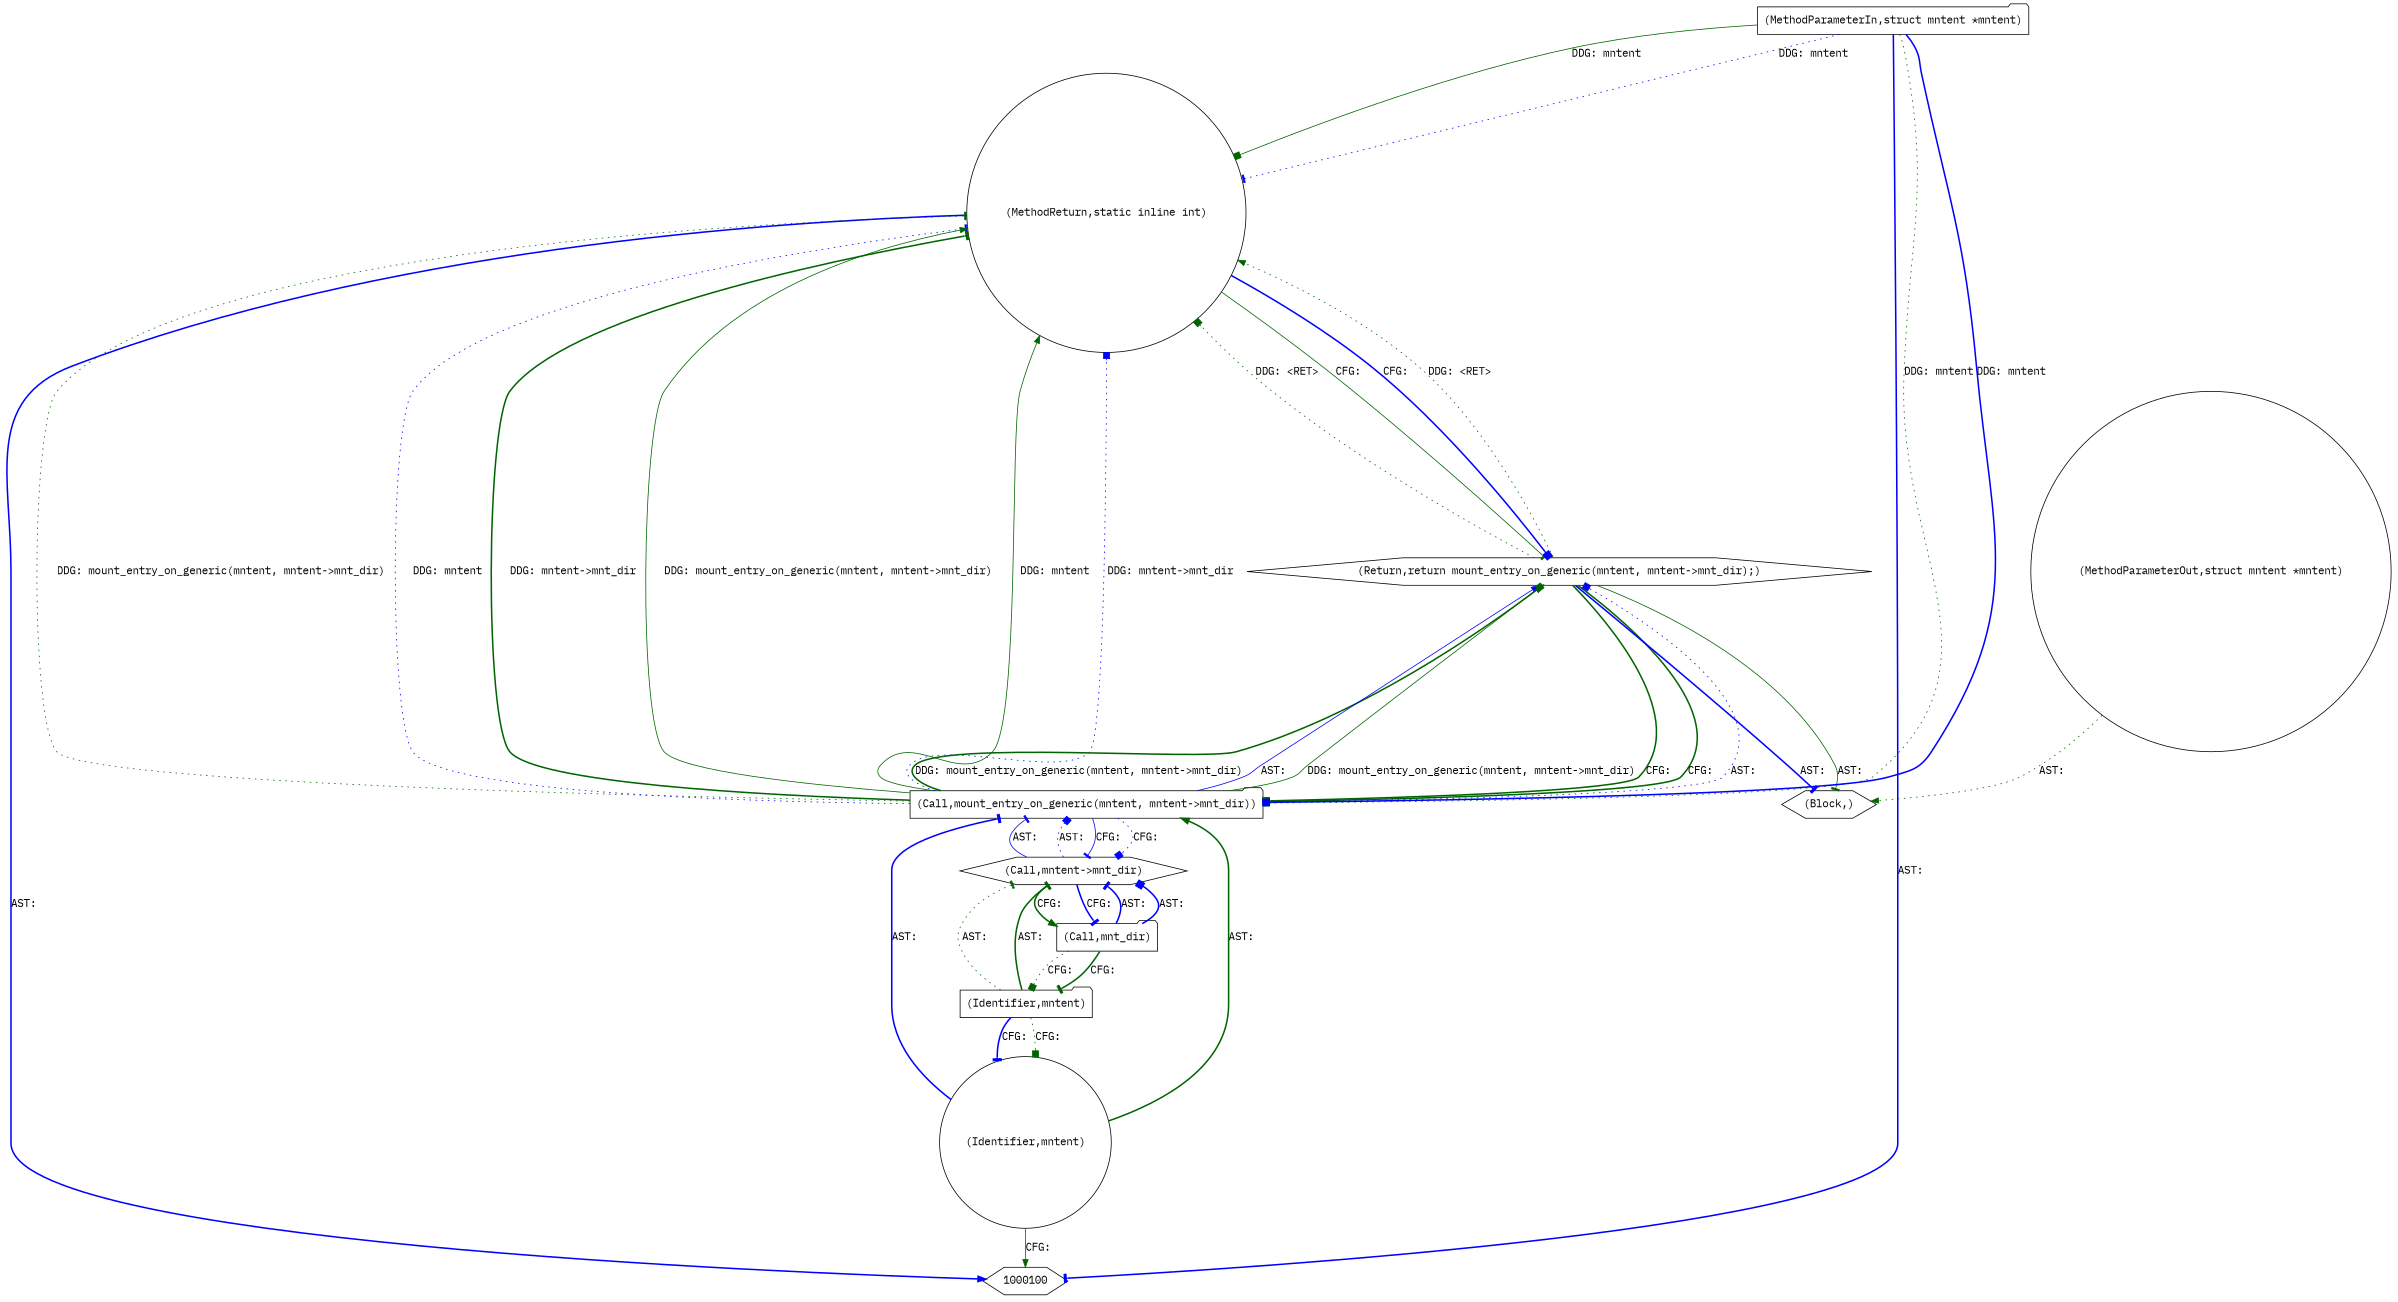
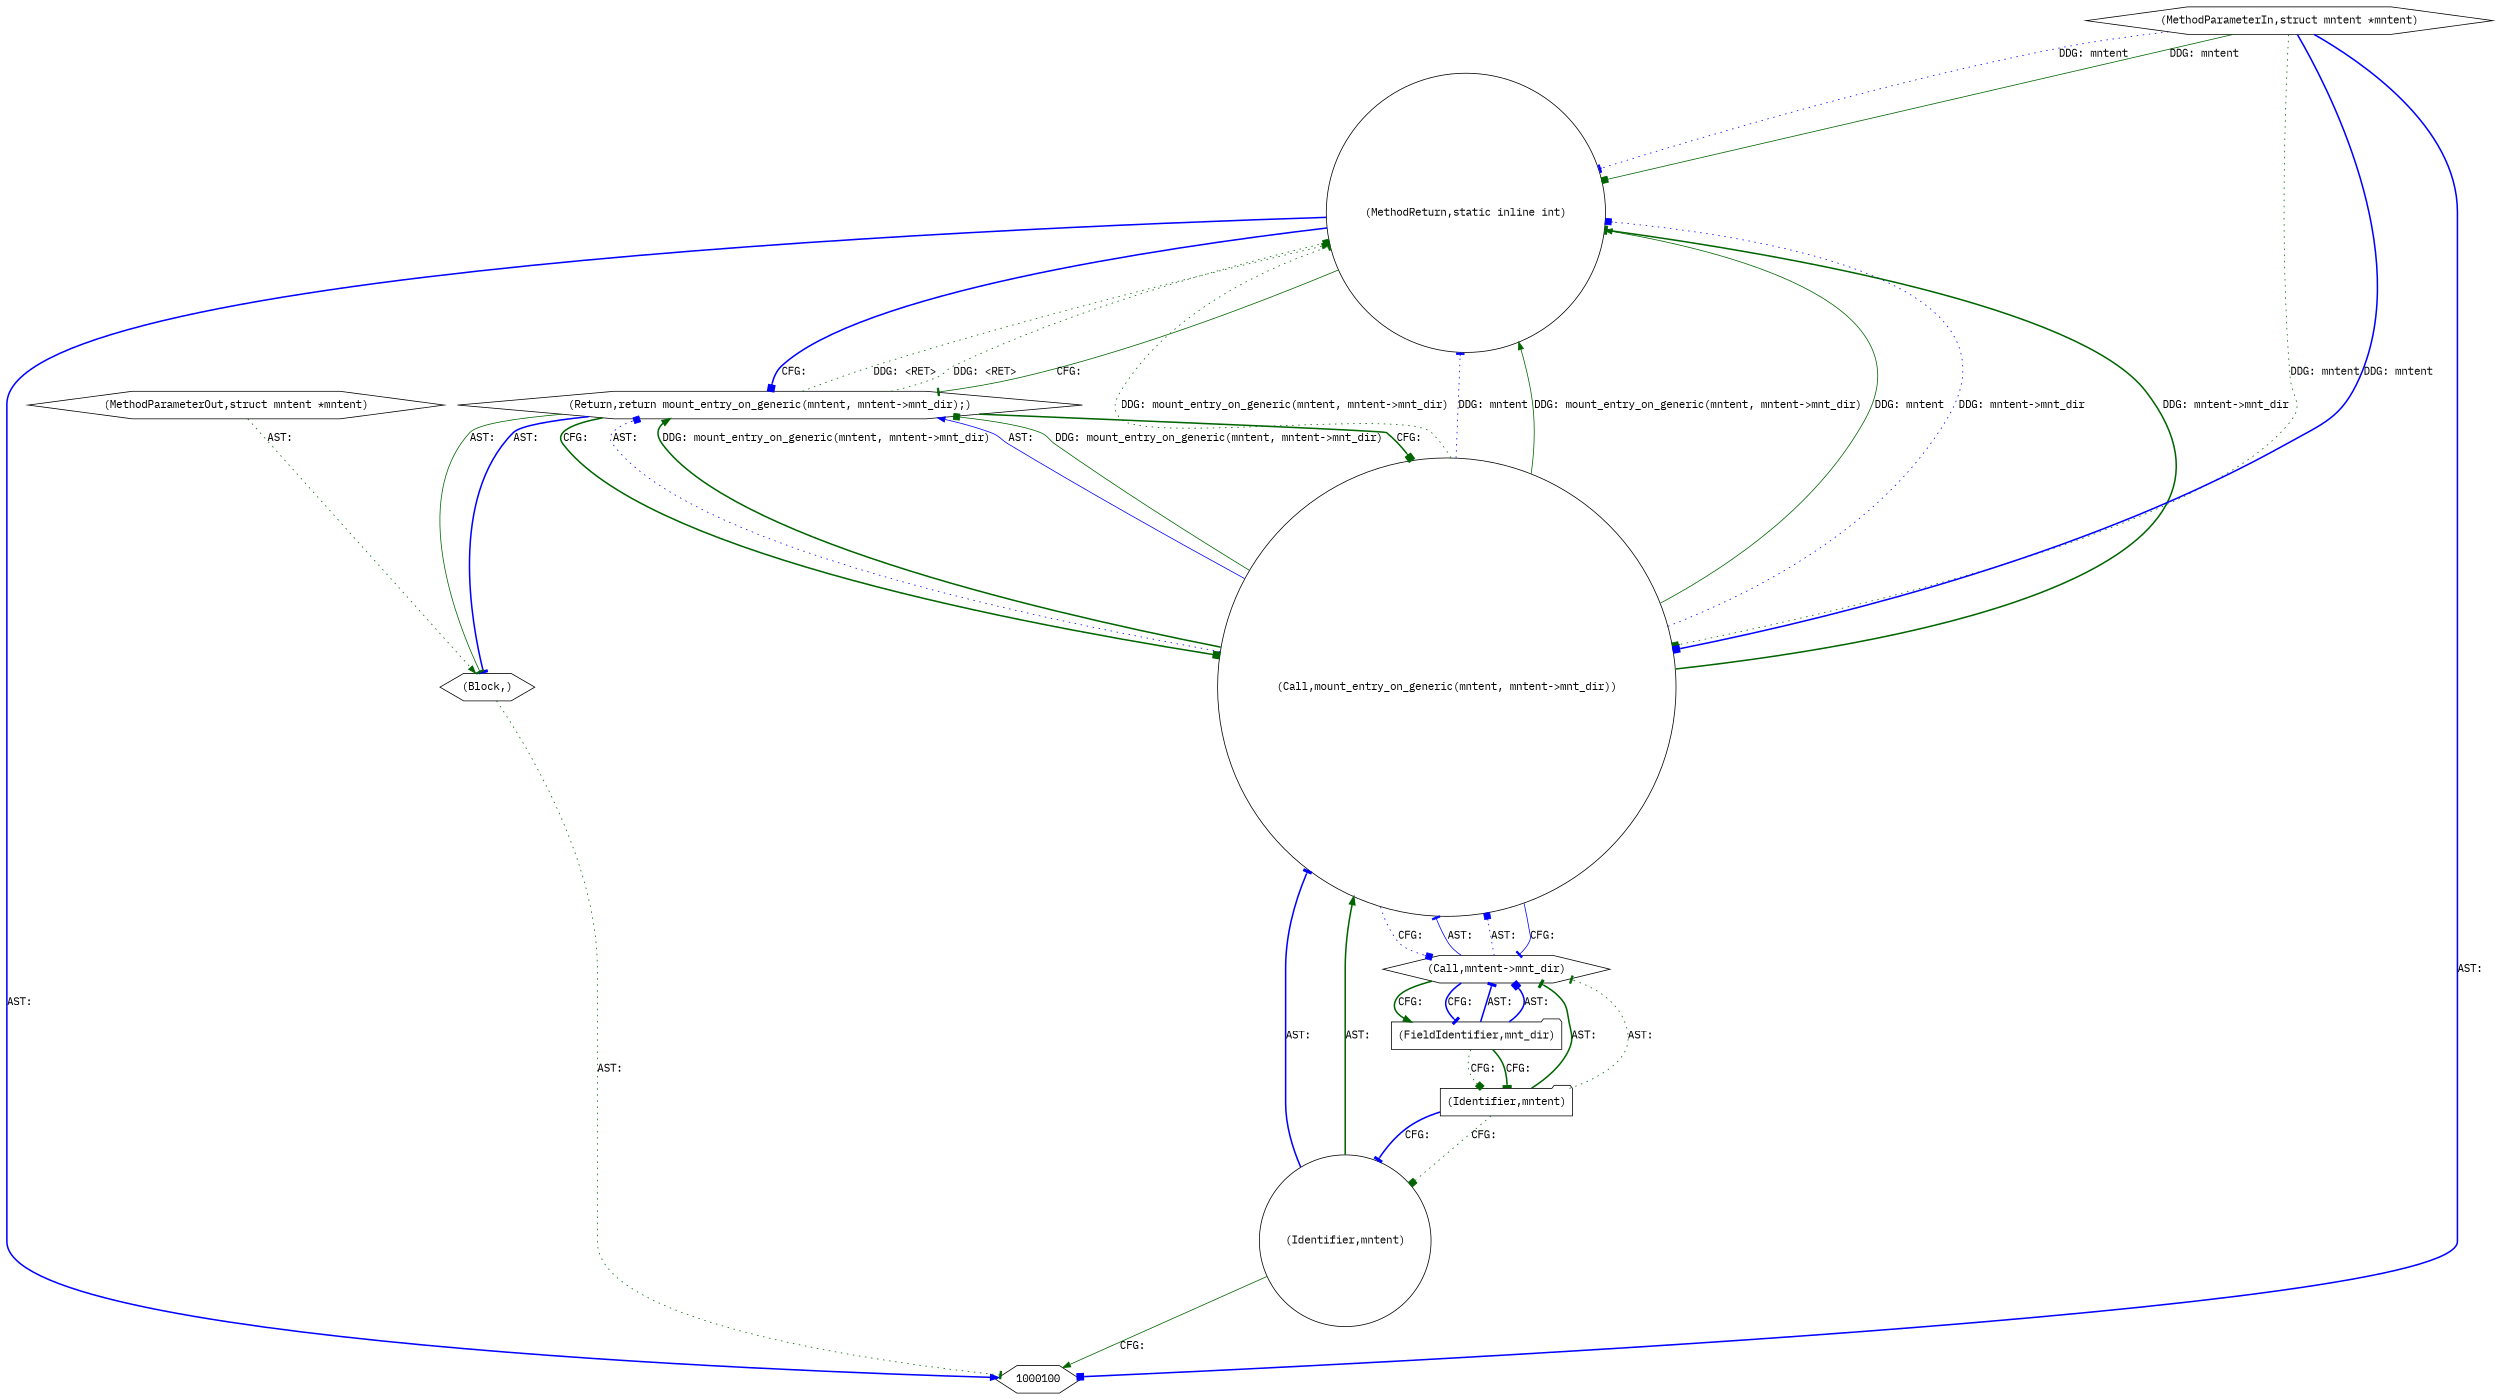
(1893, 21) -> (2289, 21)
(2211, 572) -> (236, 405)
(1087, 804) -> (1447, 687)
(1107, 937) -> (1477, 1036)
(1898, 1015) -> (2405, 1268)
none -> (597, 1179)
